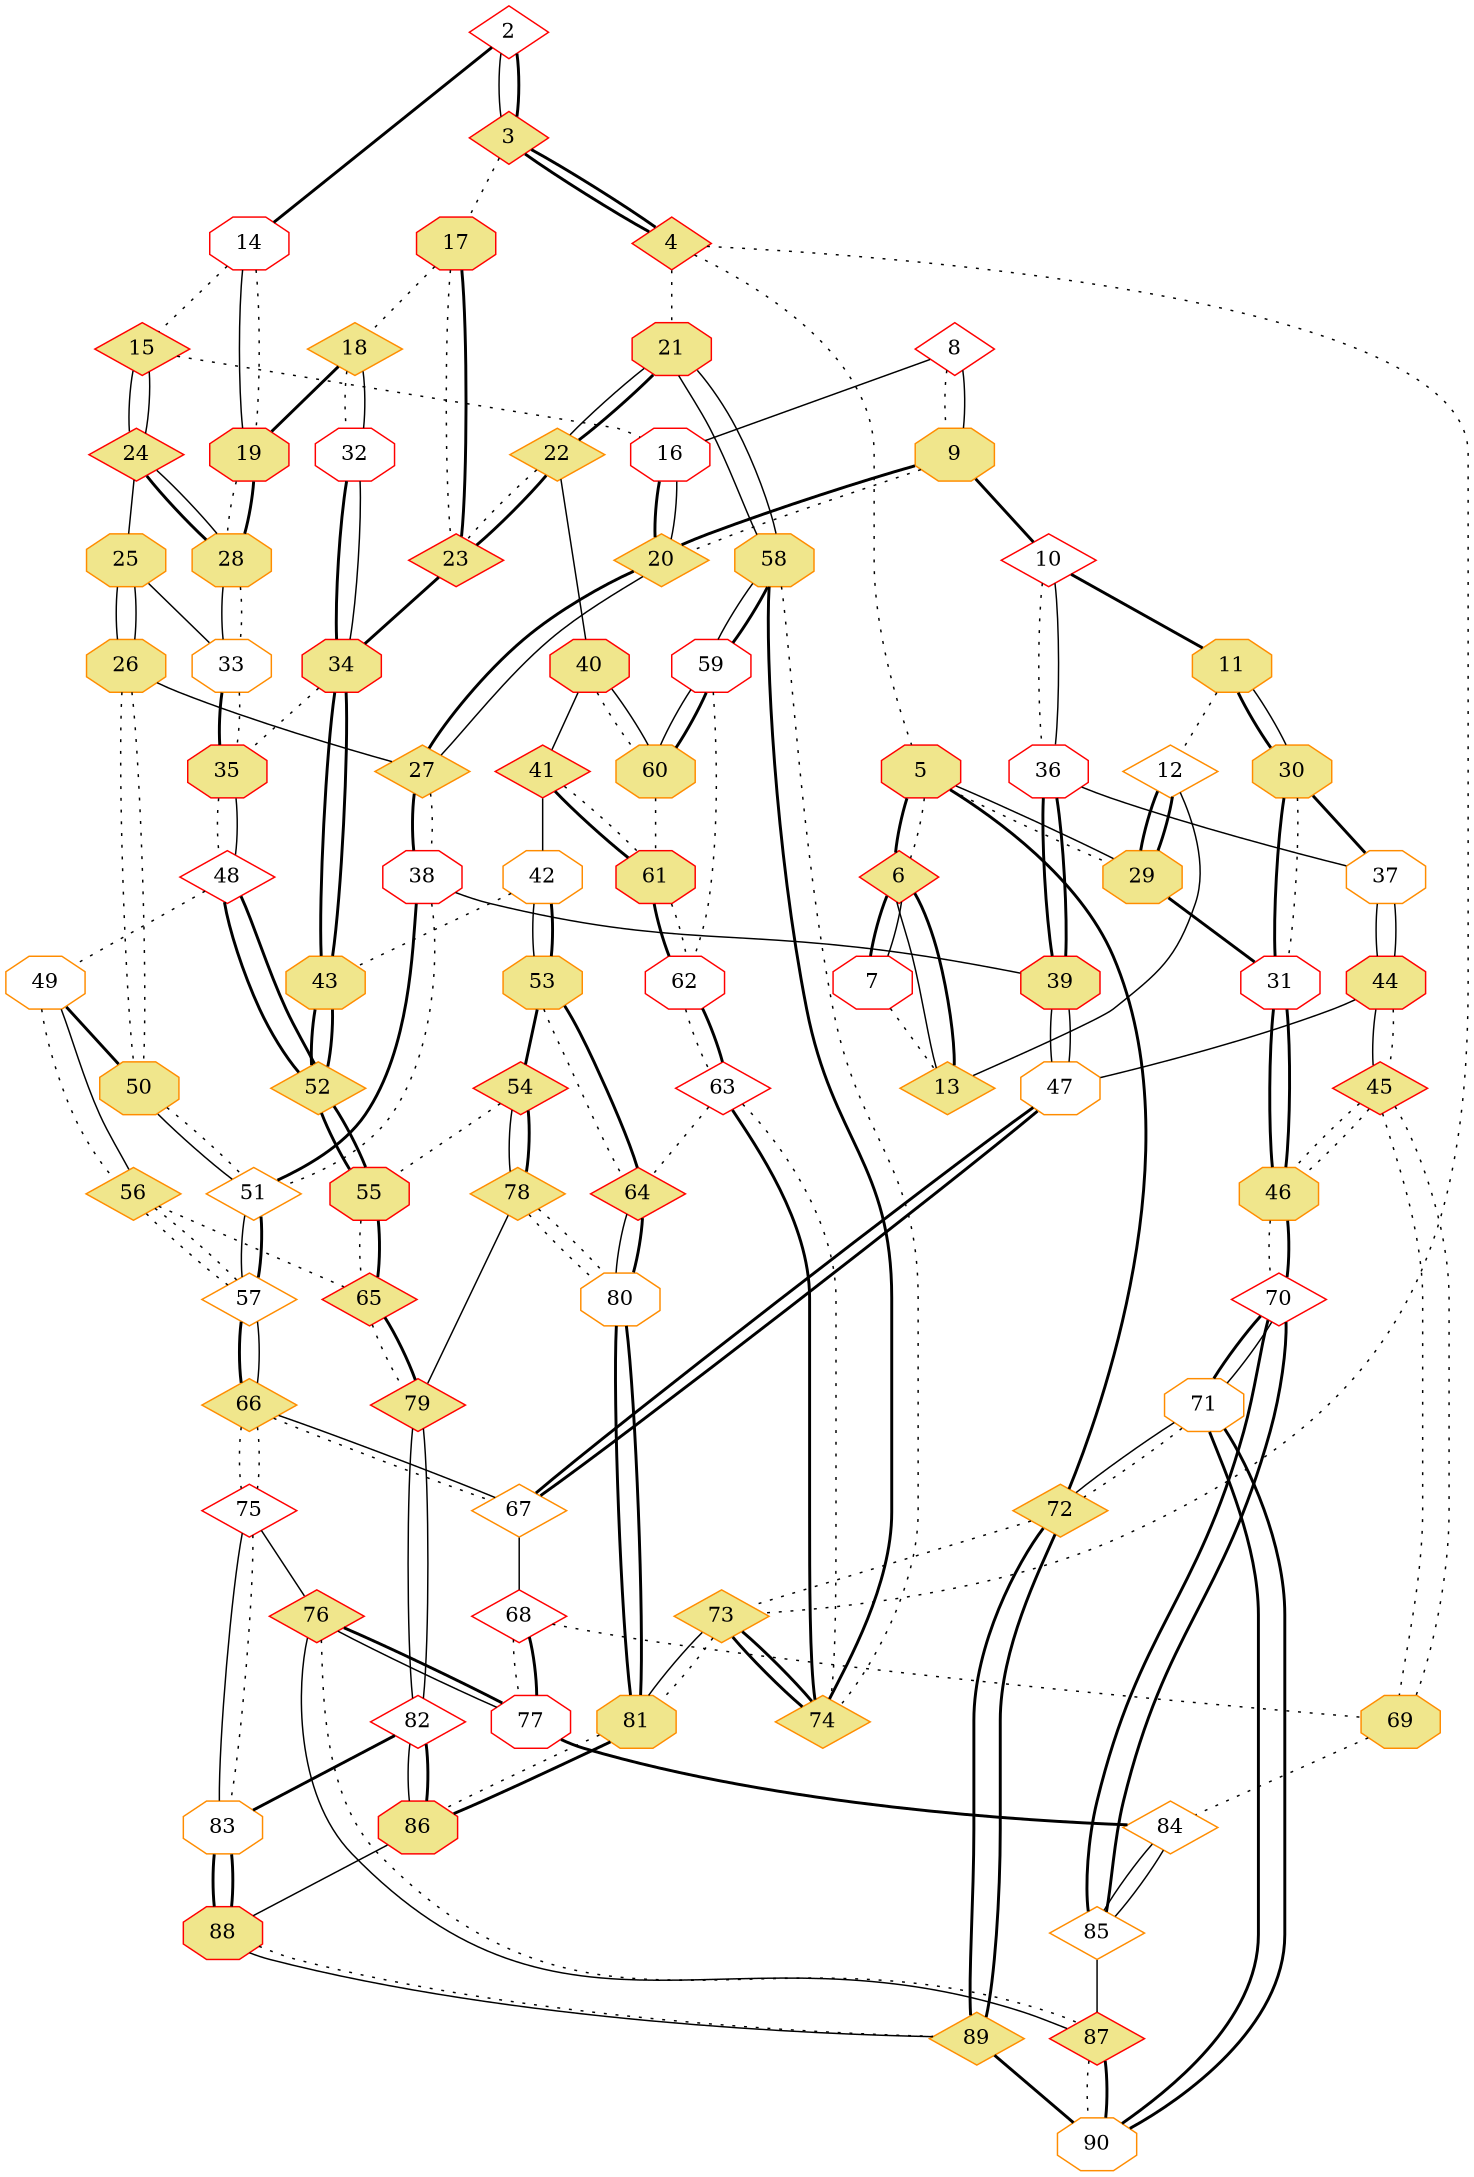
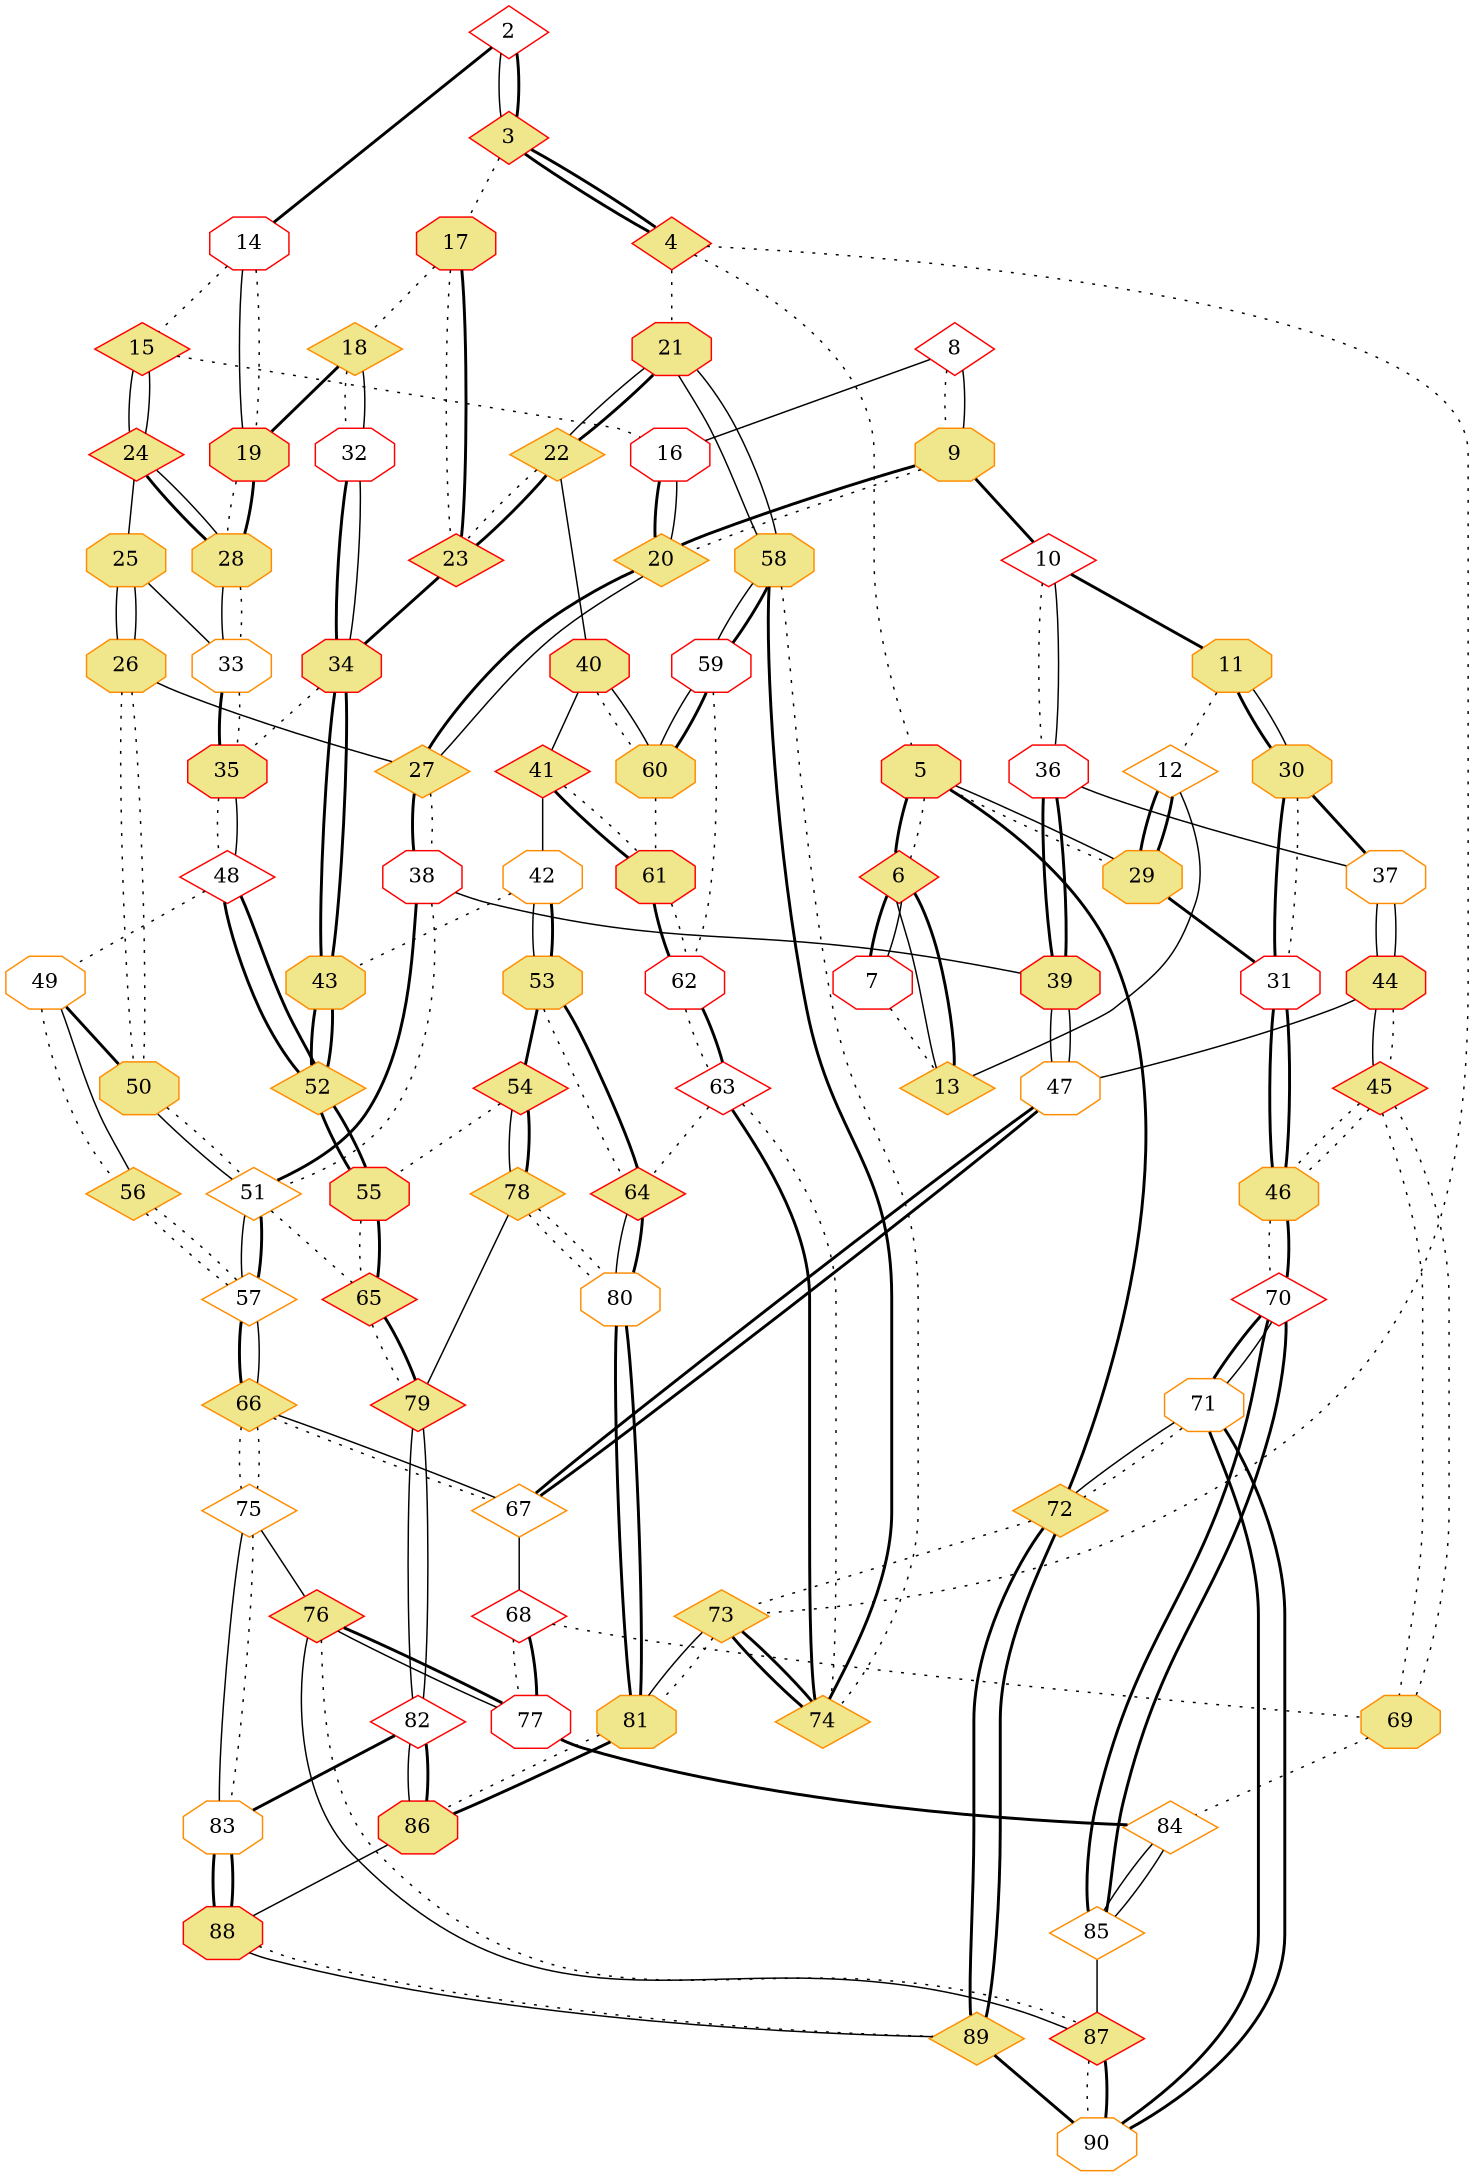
(251, 1247) -> (312, 1247)
(249, 1511) -> (249, 1511)
